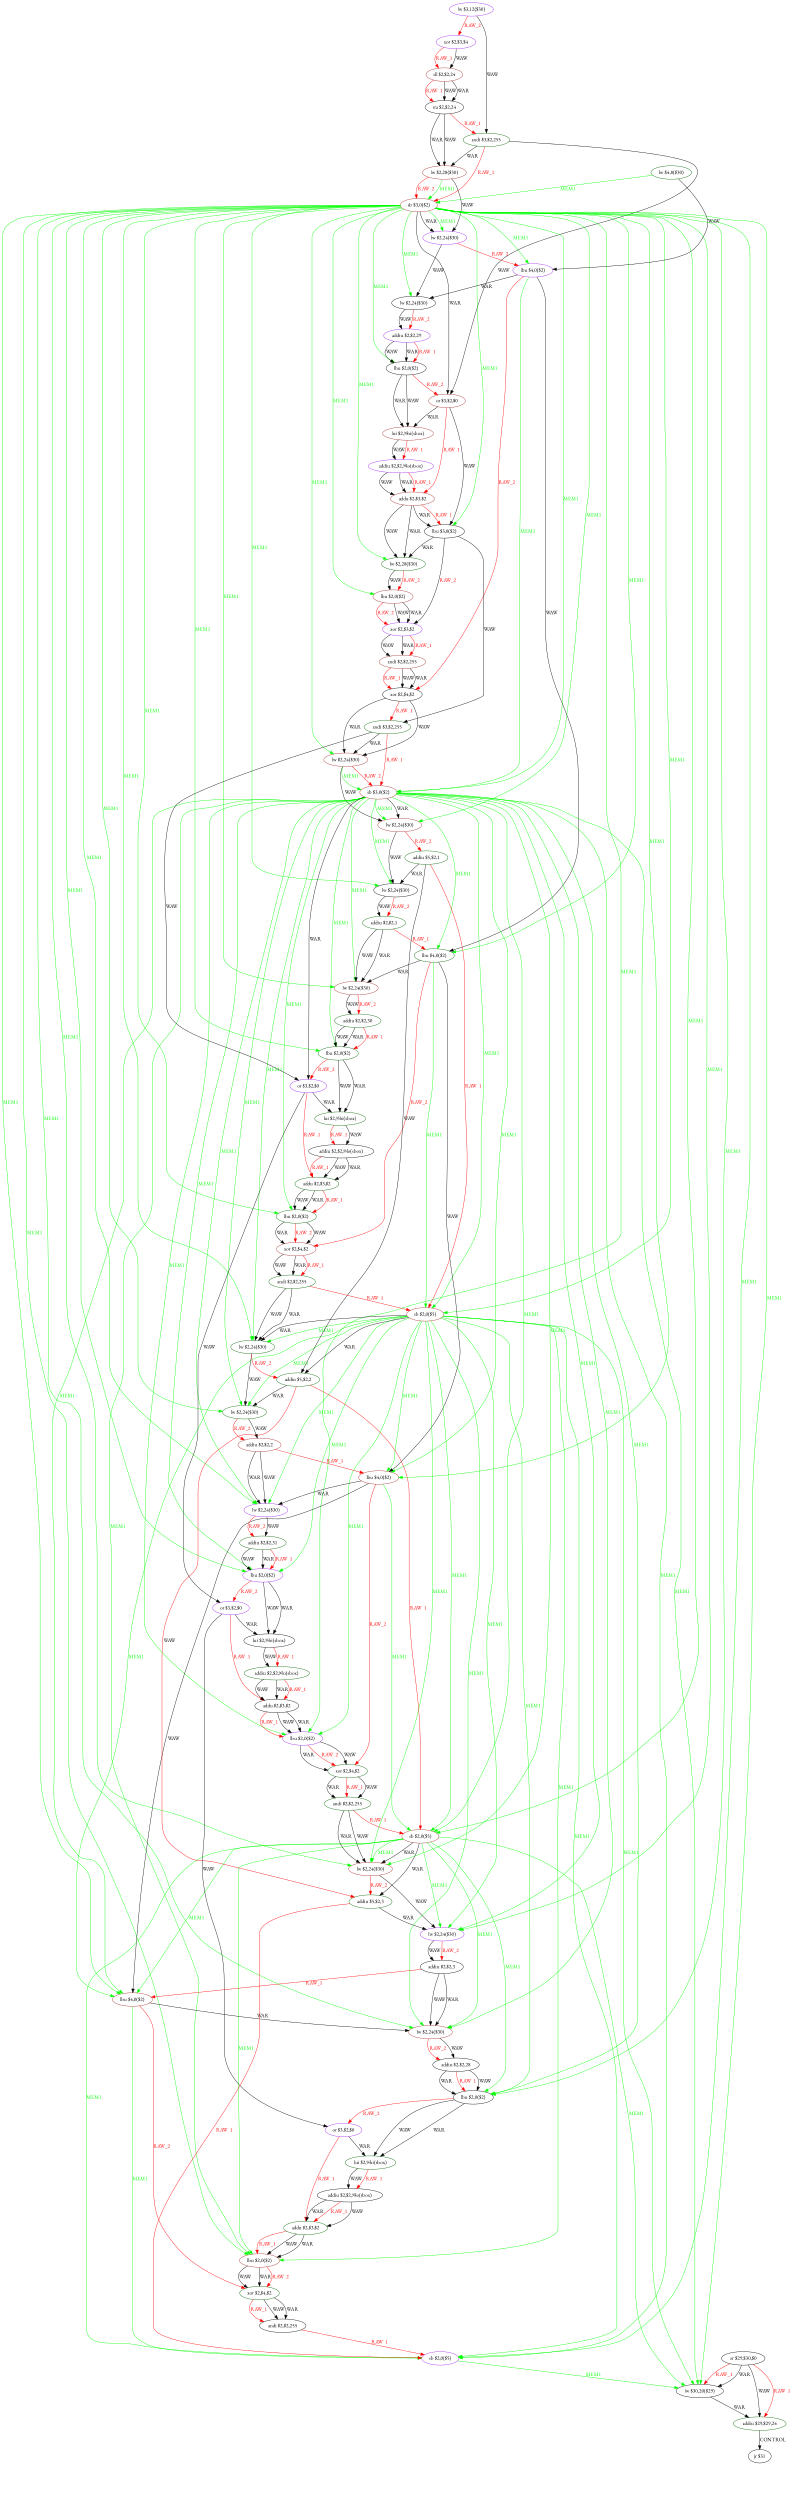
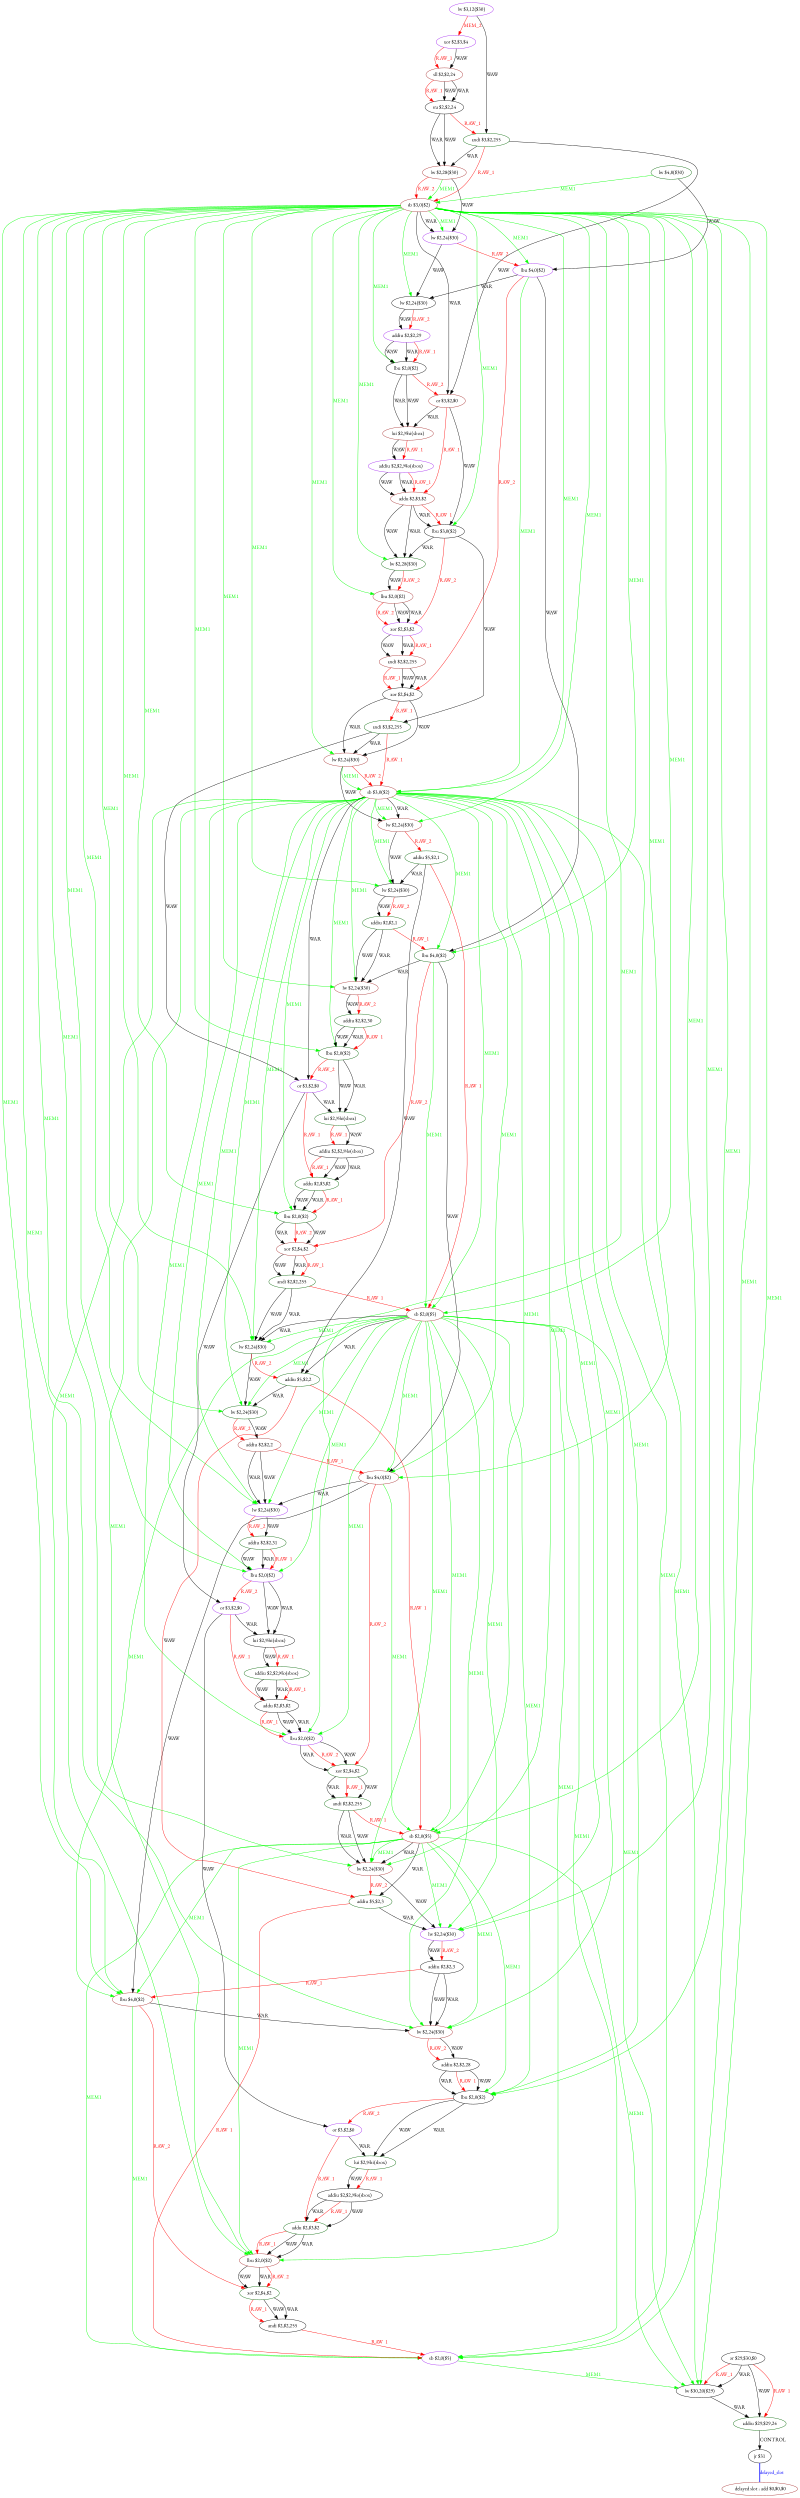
(473, 26) -> (473, 26)
(438, 583) -> (438, 583)
none -> (760, 2489)
